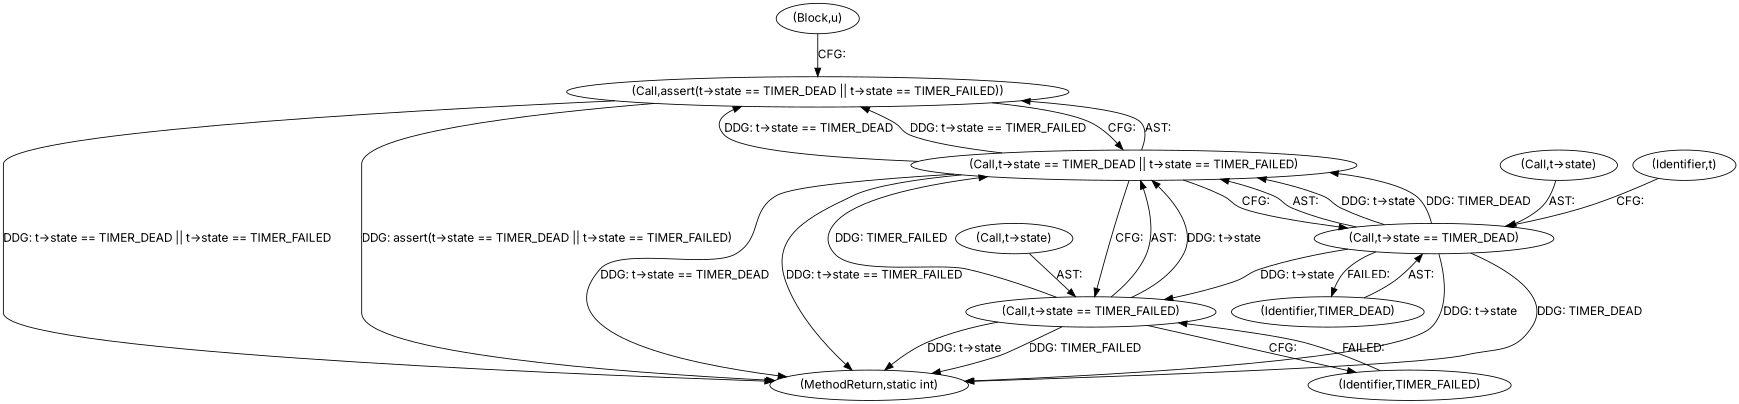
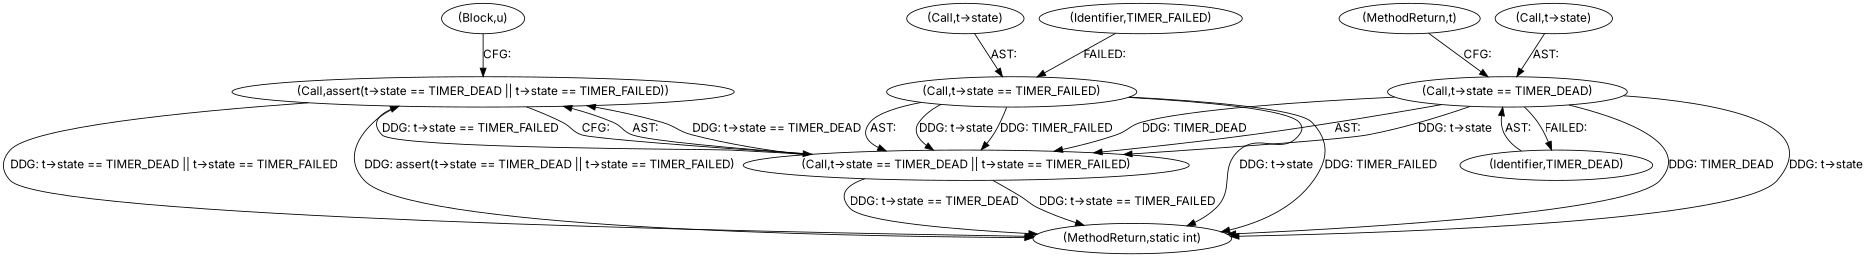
(1684, 165) -> (1410, 19)
(1258, 213) -> none
(1112, 234) -> none
(1259, 269) -> none
(1248, 348) -> none
